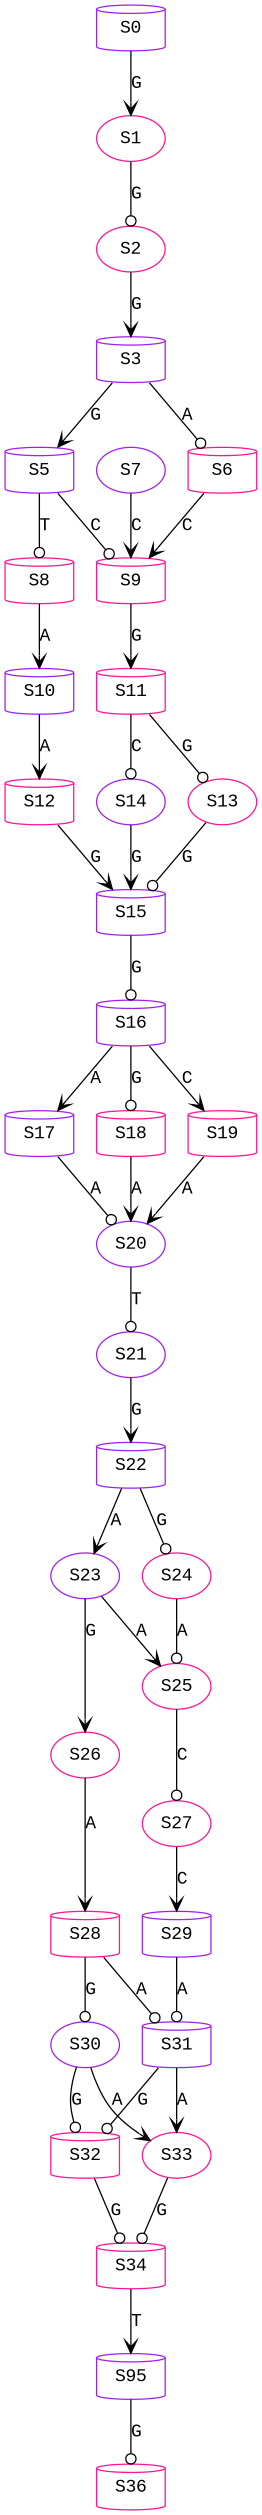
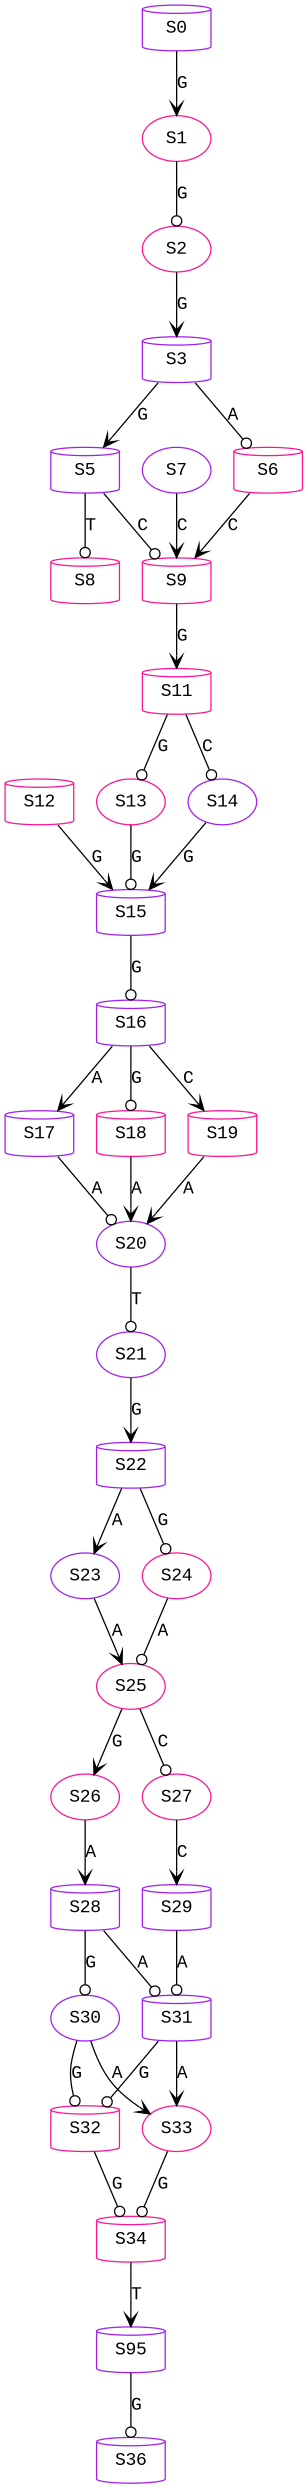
(39, 691) -> none
(85, 1659) -> (110, 1736)
(85, 1934) -> (85, 1908)
(131, 2487) -> (131, 2460)
